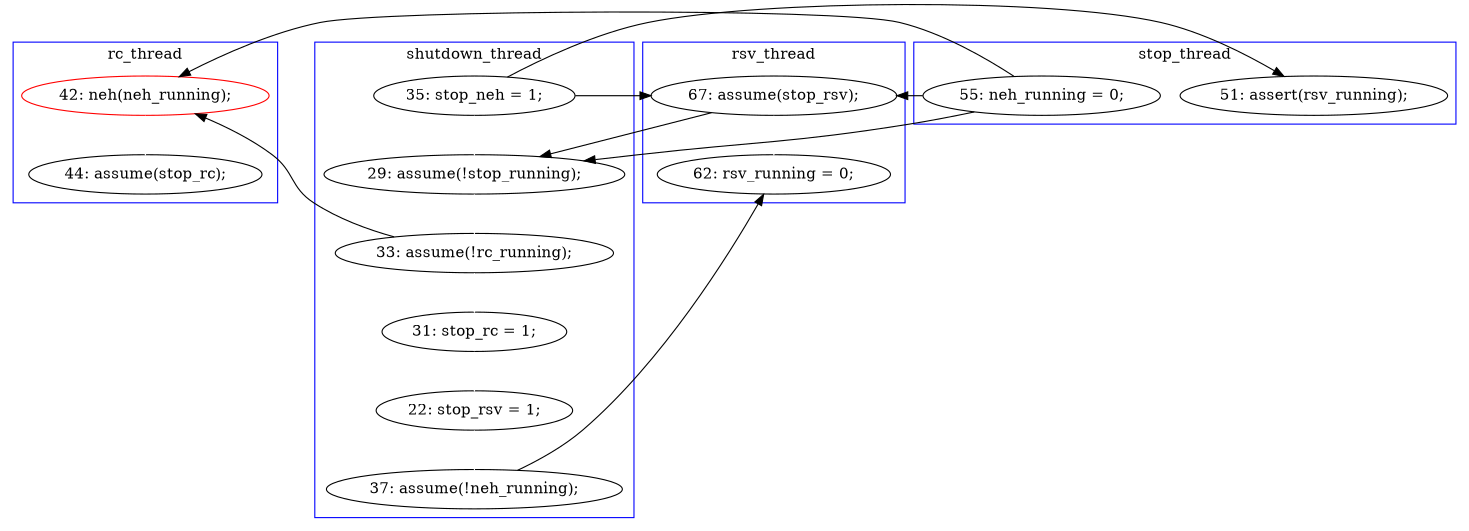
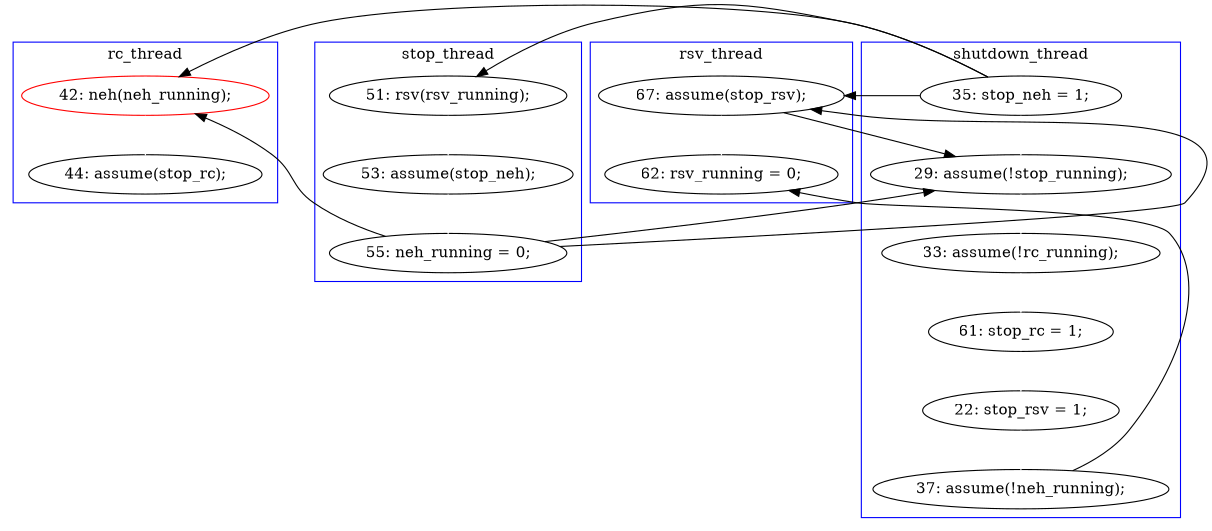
(1314, 96) -> (448, 96)
none -> (448, 174)
(295, 184) -> (589, 5)
(474, 332) -> (1021, 332)
